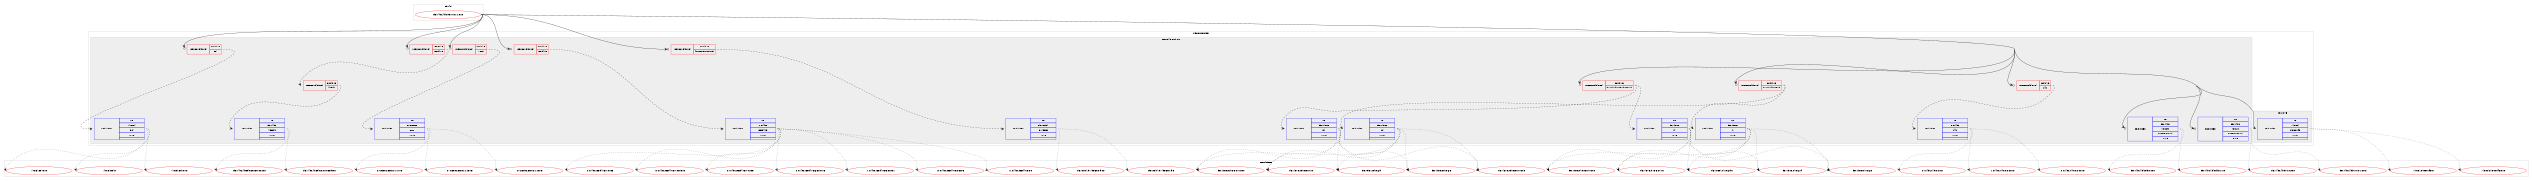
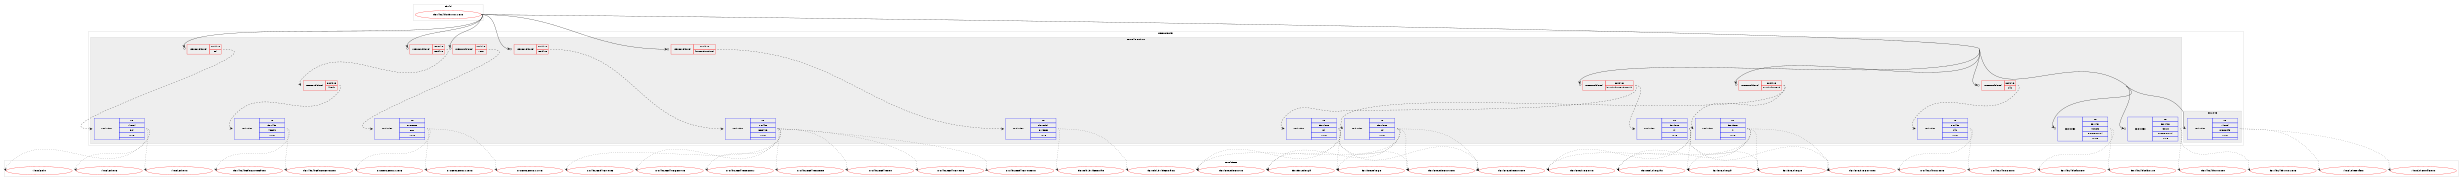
(1933, 171) -> none
